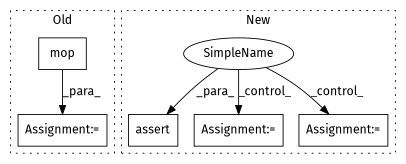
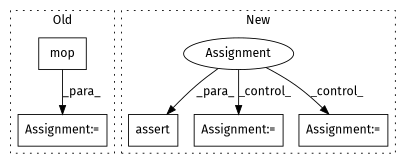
(239, 54) -> (239, 54)
